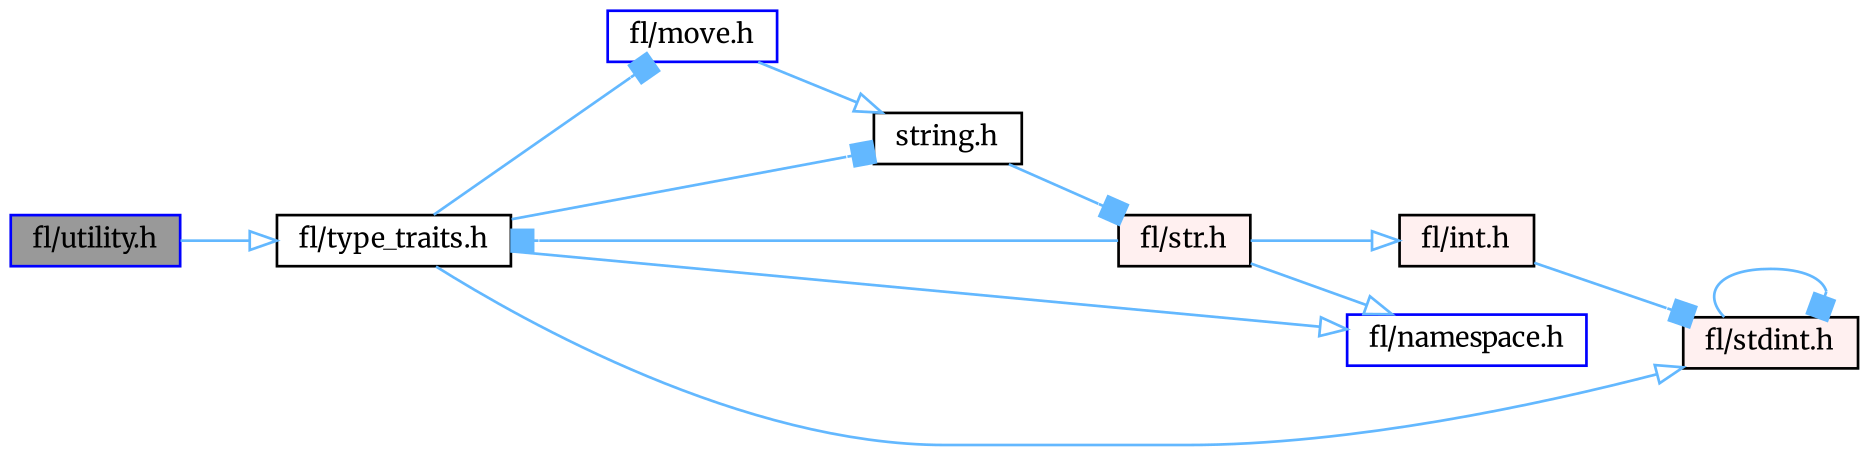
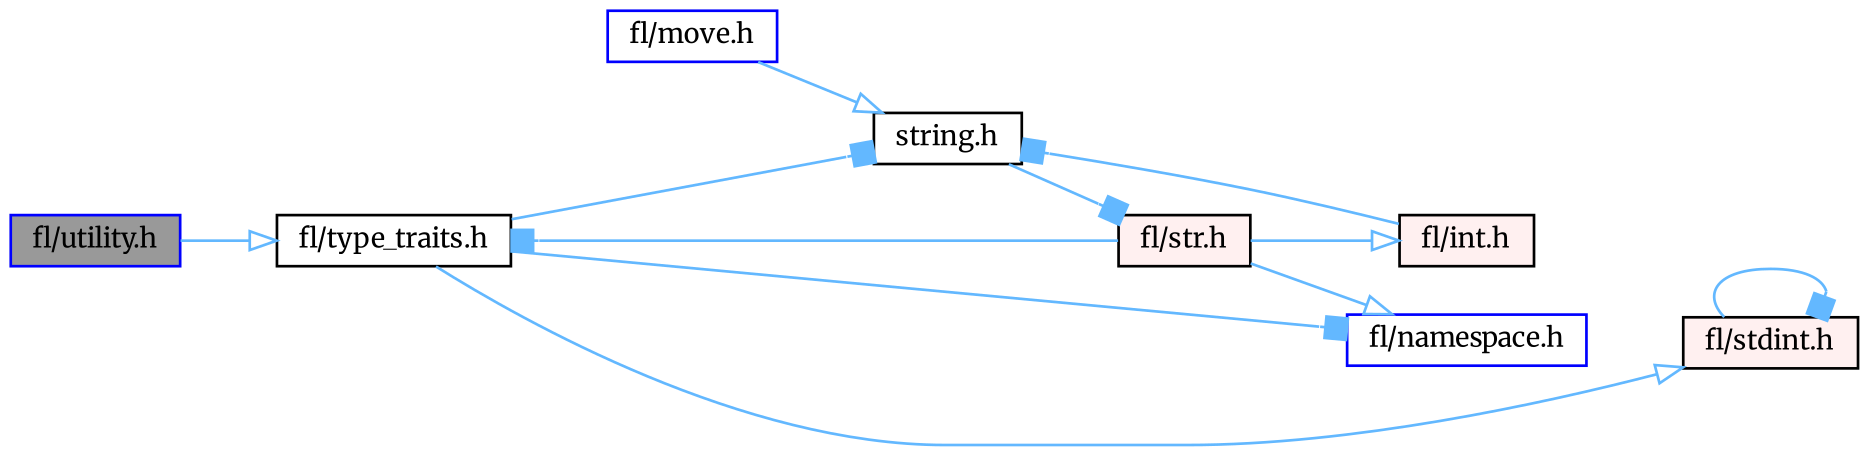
(532, 146) -> none
(1600, 285) -> (1225, 185)
(916, 289) -> (916, 289)
